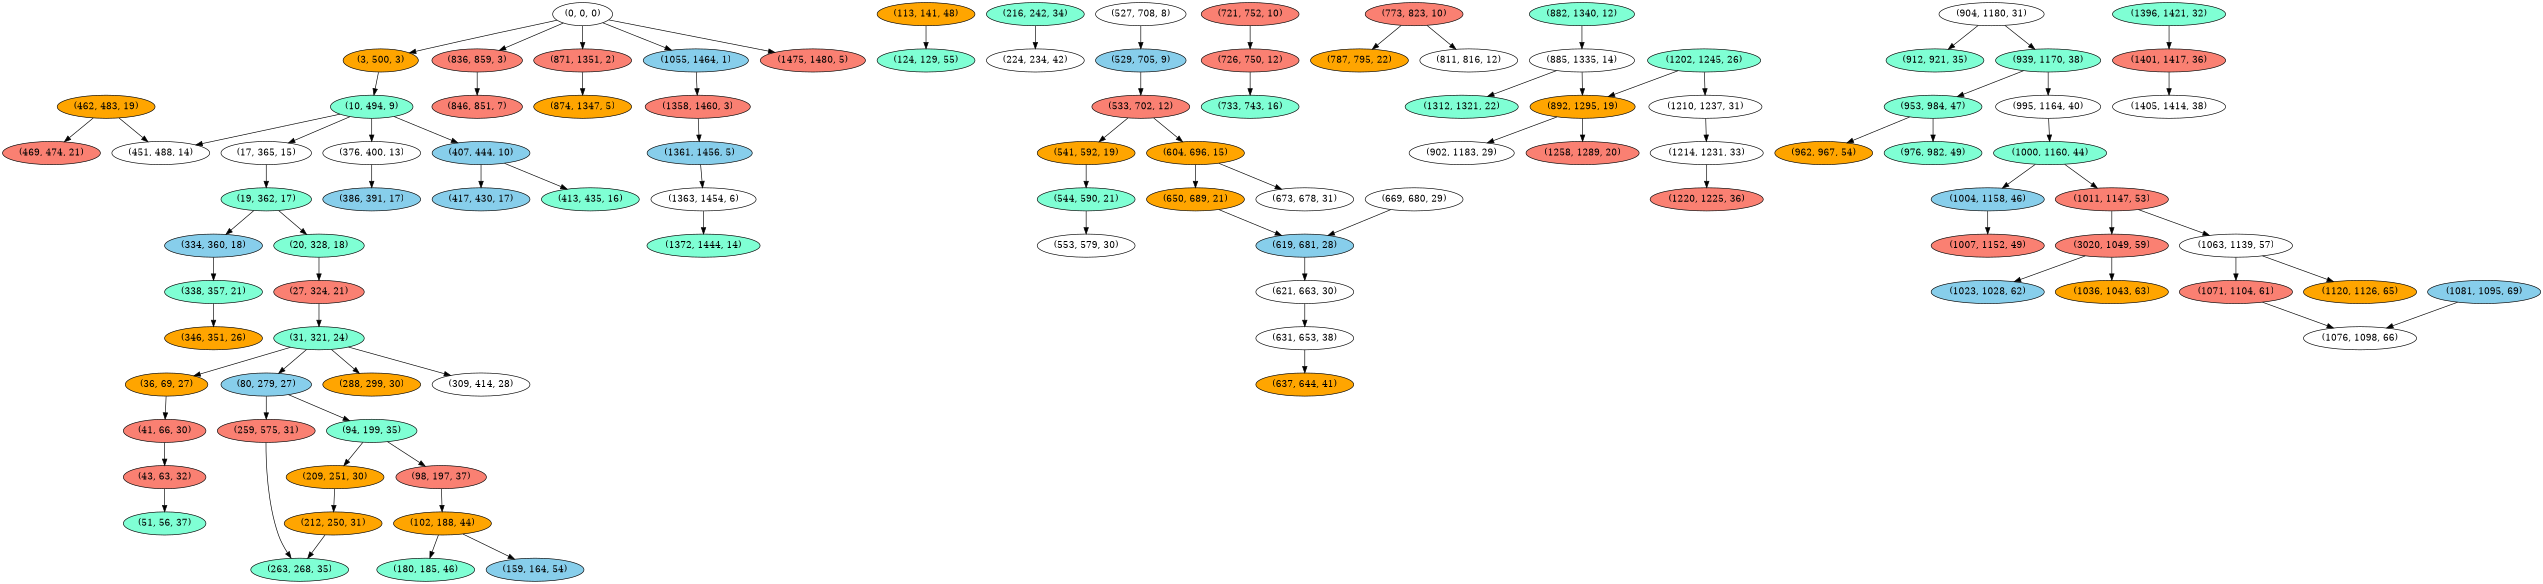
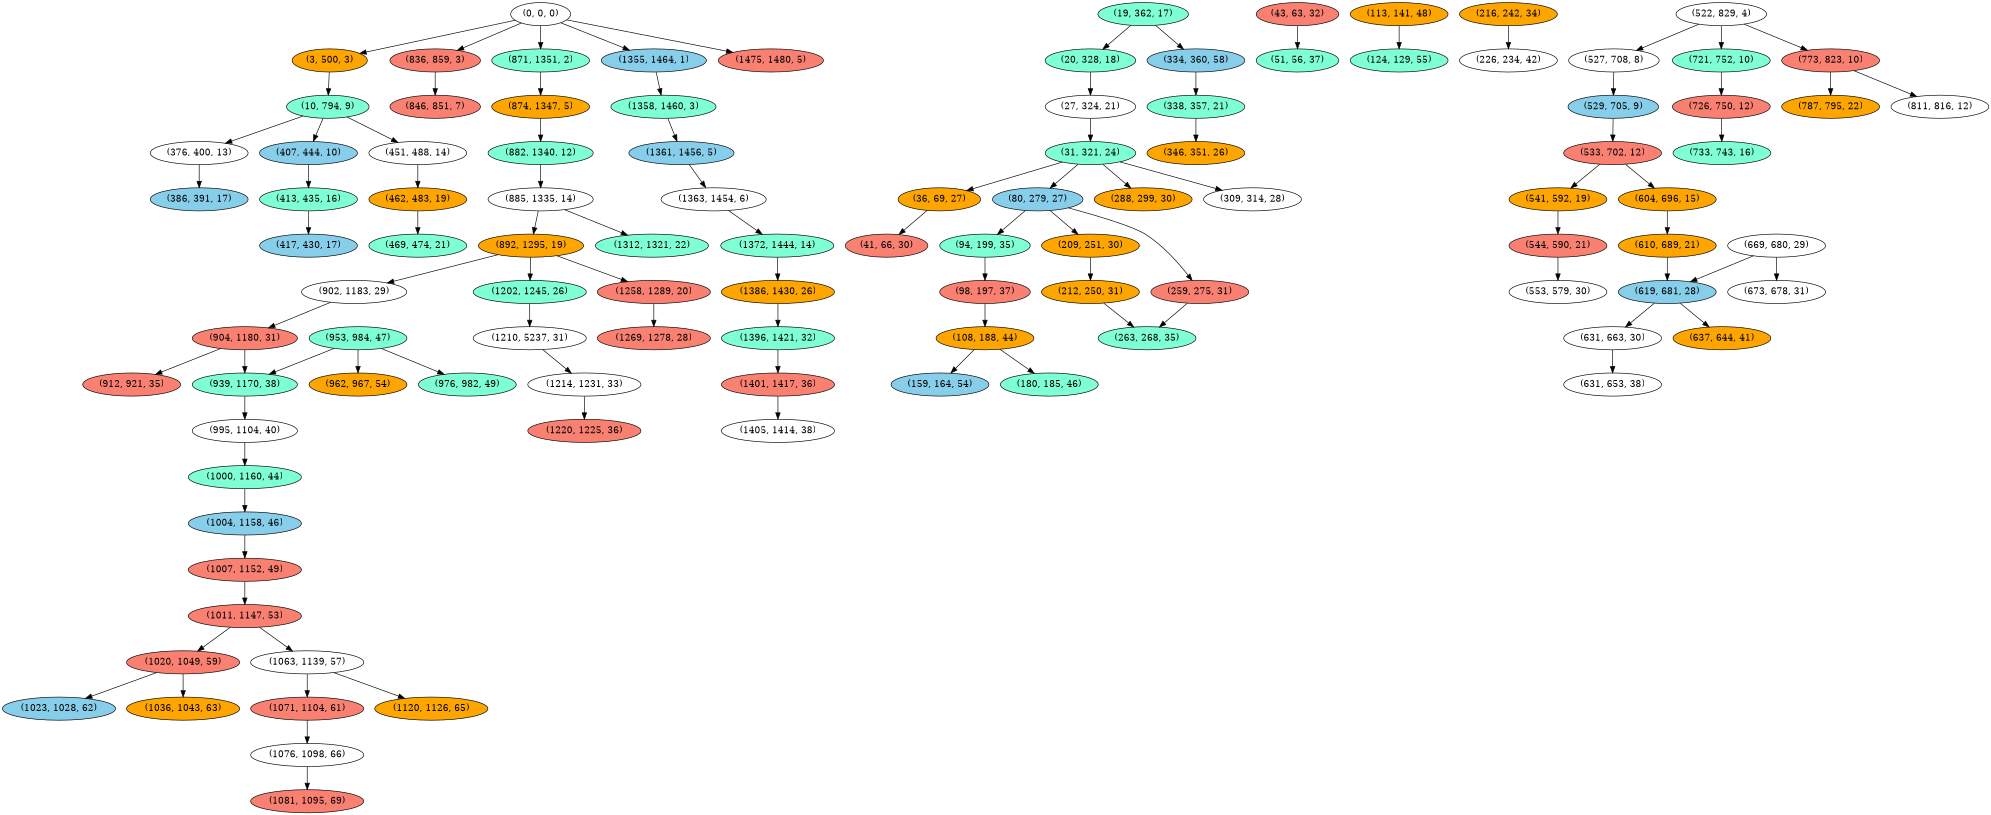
(1035, 14) -> (1508, 14)
(1250, 14) -> (1721, 60)
none -> (1721, 14)
(1992, 14) -> (245, 338)
(583, 60) -> (541, 60)
(696, 60) -> (654, 60)
(1035, 60) -> (1508, 60)
(1935, 60) -> (132, 385)
(1993, 82) -> (305, 360)
(1646, 83) -> (530, 266)
(372, 107) -> (328, 107)
(698, 107) -> (663, 107)
(1705, 107) -> (530, 338)
(2048, 107) -> (245, 431)
none -> (541, 127)
(131, 128) -> (418, 173)
(51, 153) -> (418, 246)
(266, 153) -> none
(481, 173) -> (308, 219)
(2078, 174) -> (245, 590)
(1247, 175) -> (1777, 266)
(1086, 199) -> (1558, 246)
(1195, 199) -> (1667, 246)
(214, 246) -> (1196, 60)
(2112, 246) -> (183, 662)
(319, 292) -> (1090, 107)
none -> (778, 292)
(1305, 292) -> (1613, 338)
(2484, 292) -> (307, 801)
none -> (302, 314)
(2425, 314) -> (307, 775)
none -> (654, 338)
(1305, 358) -> (1692, 313)
(481, 385) -> (1252, 199)
(266, 431) -> (1200, 292)
(165, 451) -> none
(355, 452) -> (1062, 220)
(442, 523) -> (985, 338)
